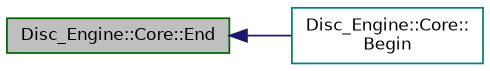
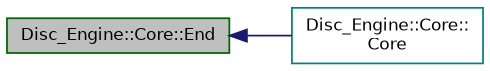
(387, 36) -> (387, 36)
